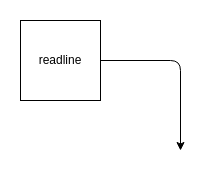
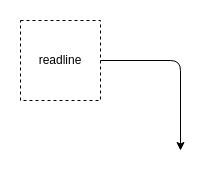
(61, 61) -> (61, 61)
